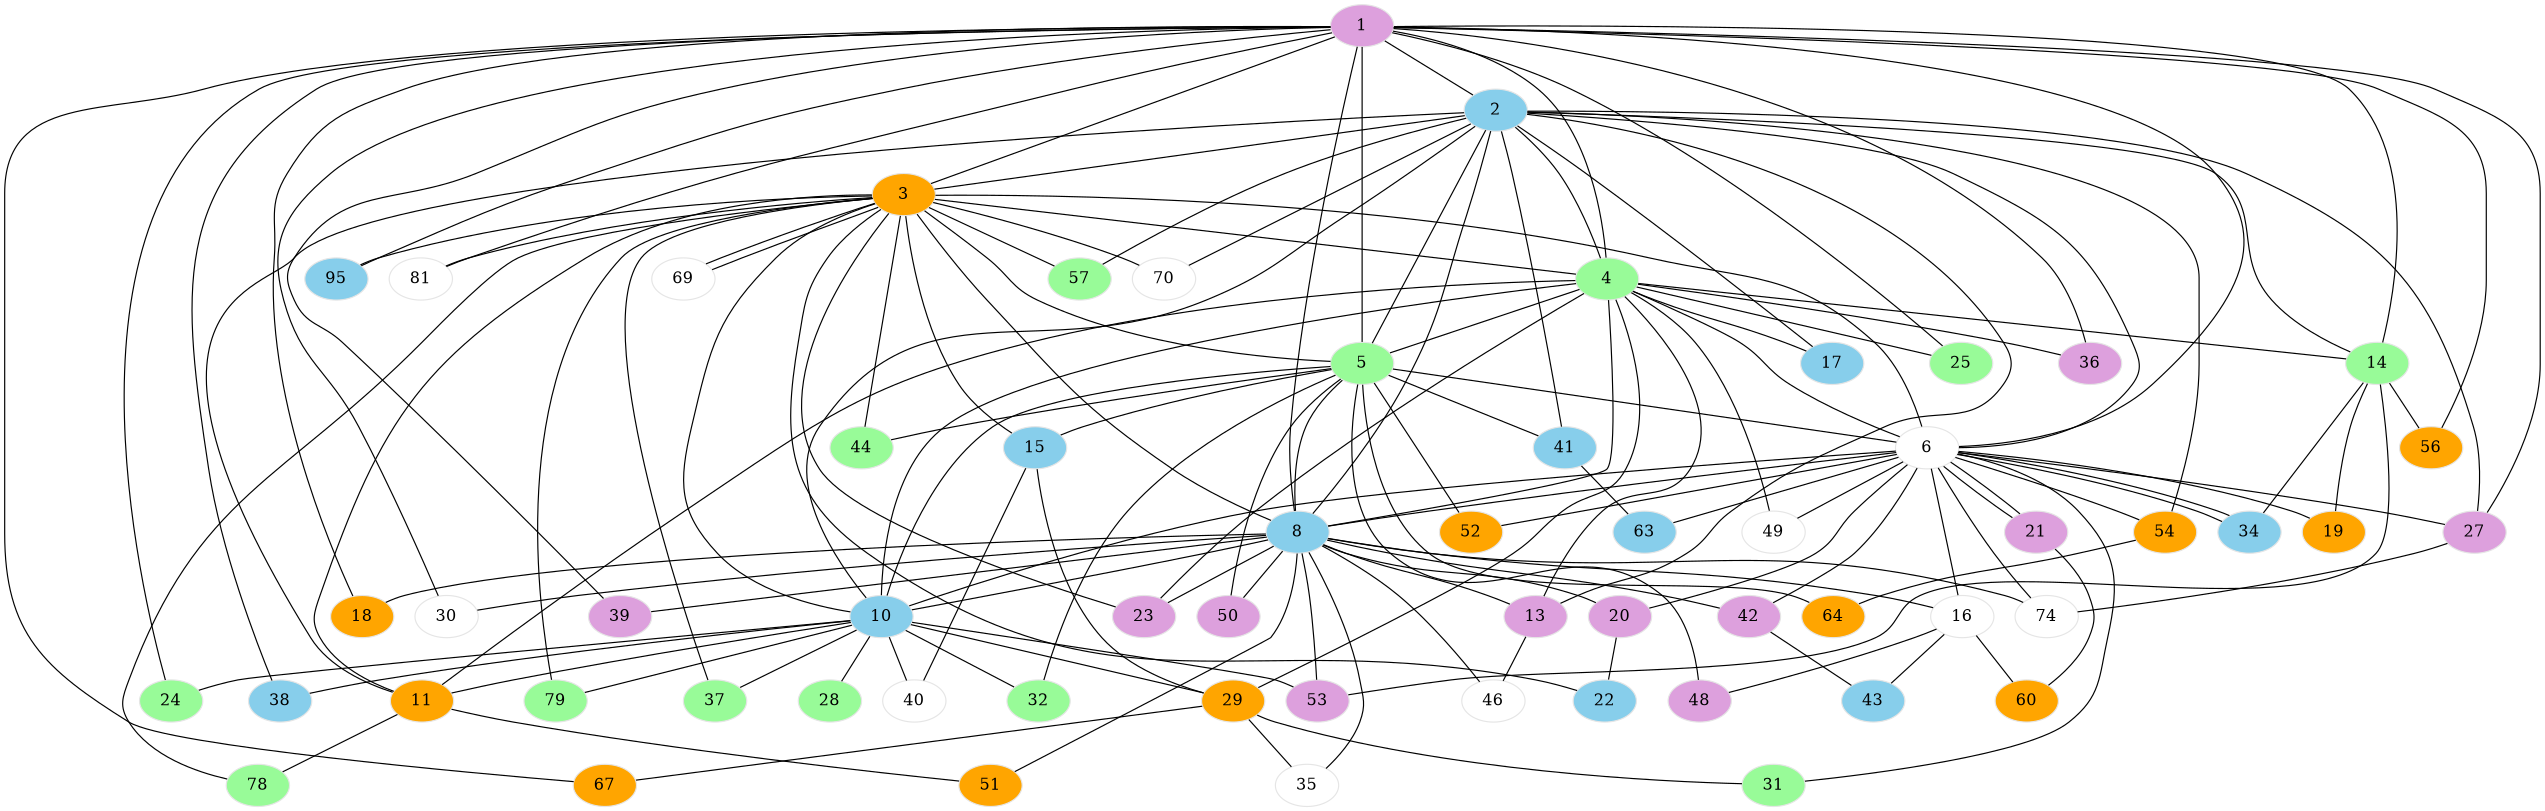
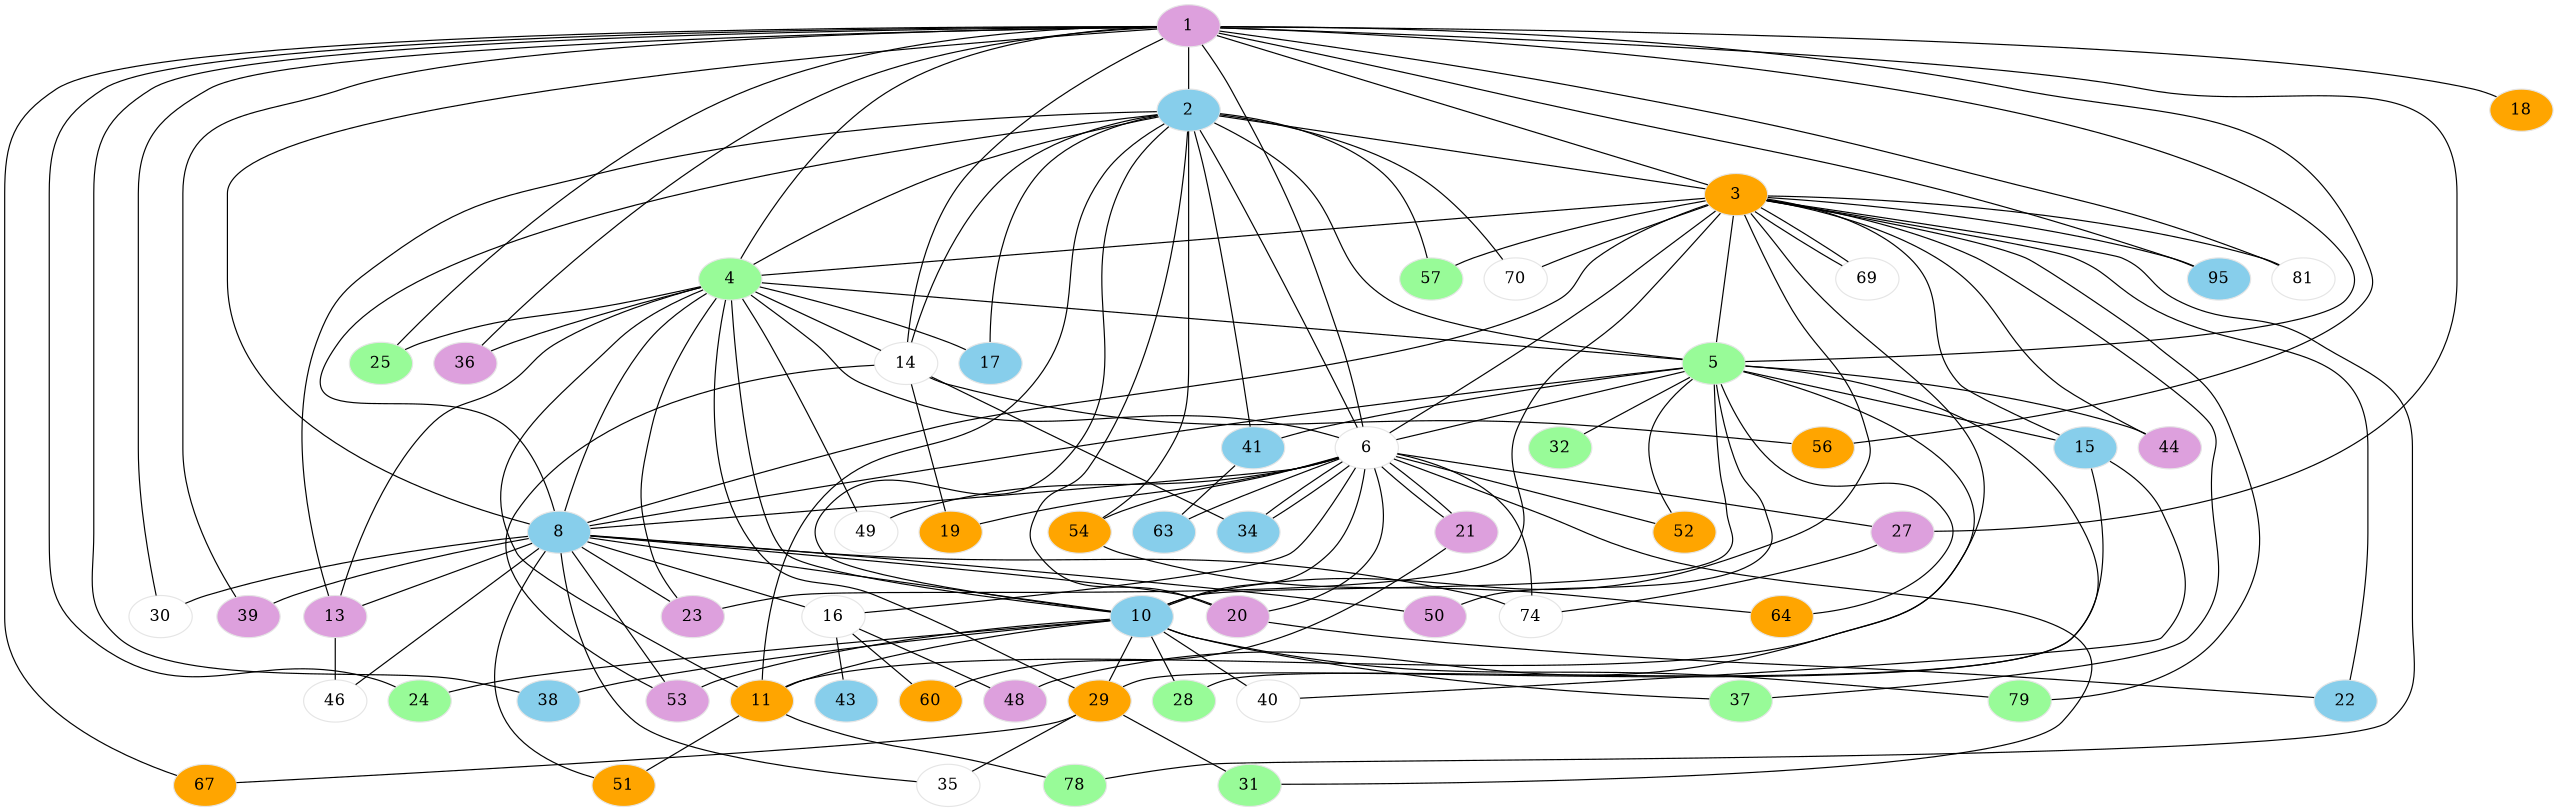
(2108, 141) -> (1111, 431)
(2377, 363) -> (906, 363)
(862, 448) -> (2170, 448)
none -> (2092, 550)
(824, 551) -> none
(1749, 617) -> none
(960, 659) -> none
